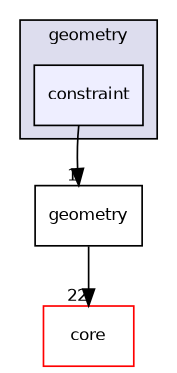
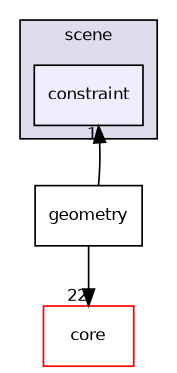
(89, 36) -> (89, 36)
(77, 149) -> (100, 164)
